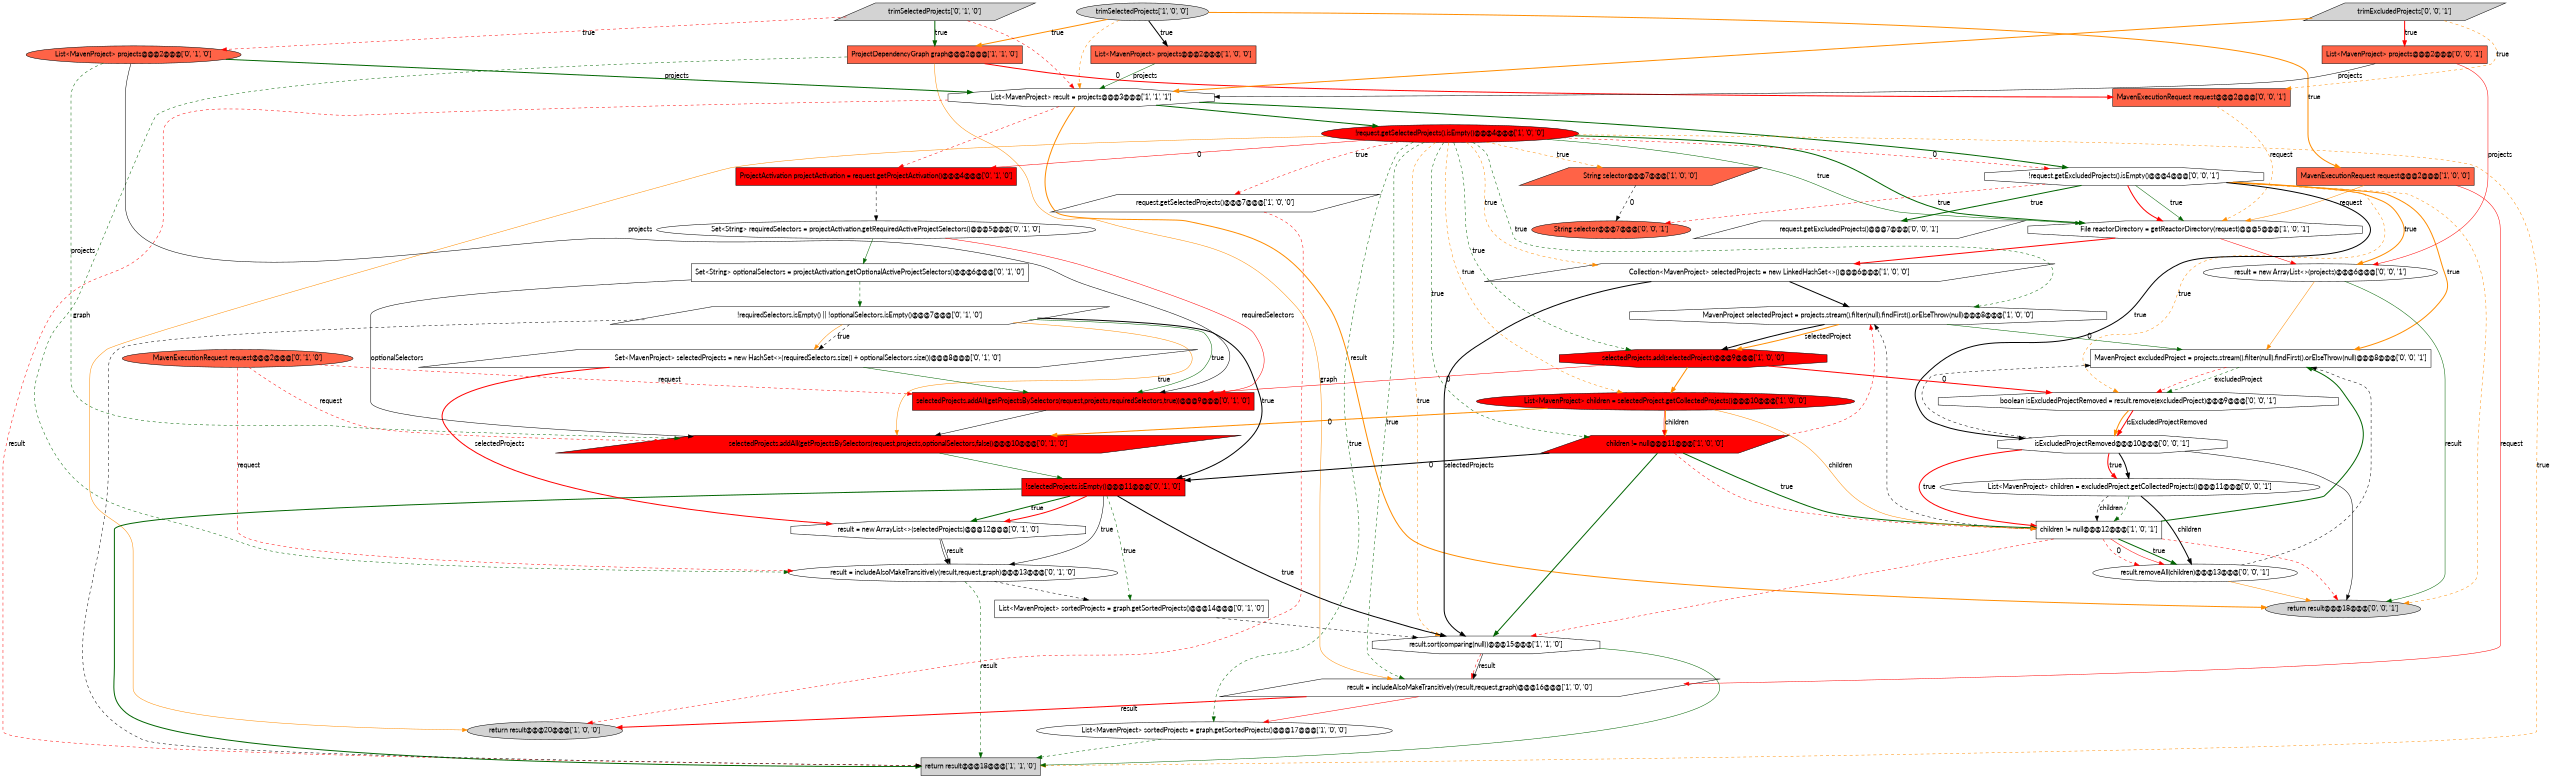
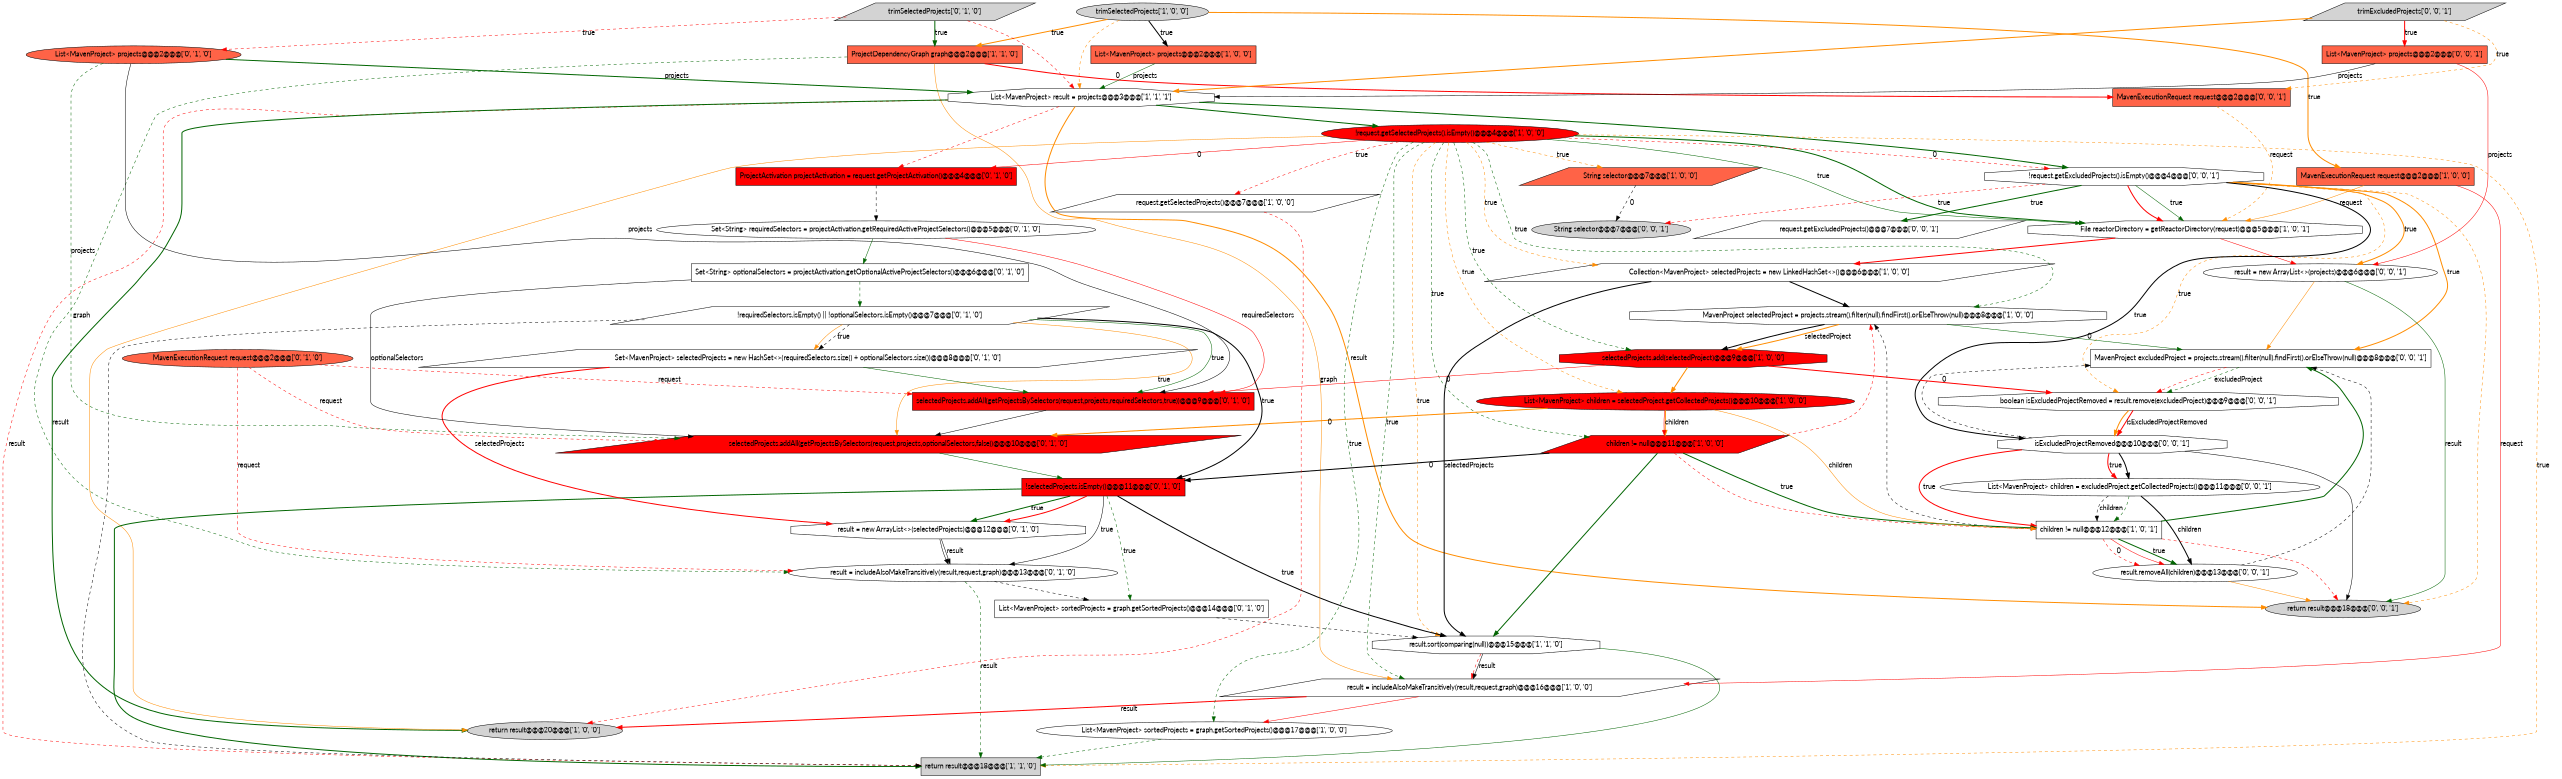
(1611, 230) -> (1611, 230)
none -> (171, 237)
(1795, 587) -> none
